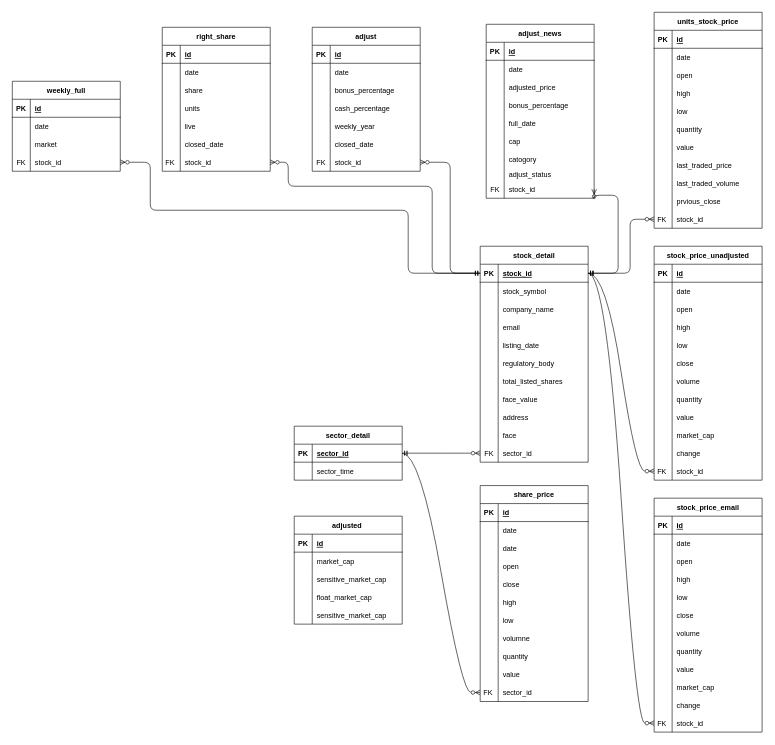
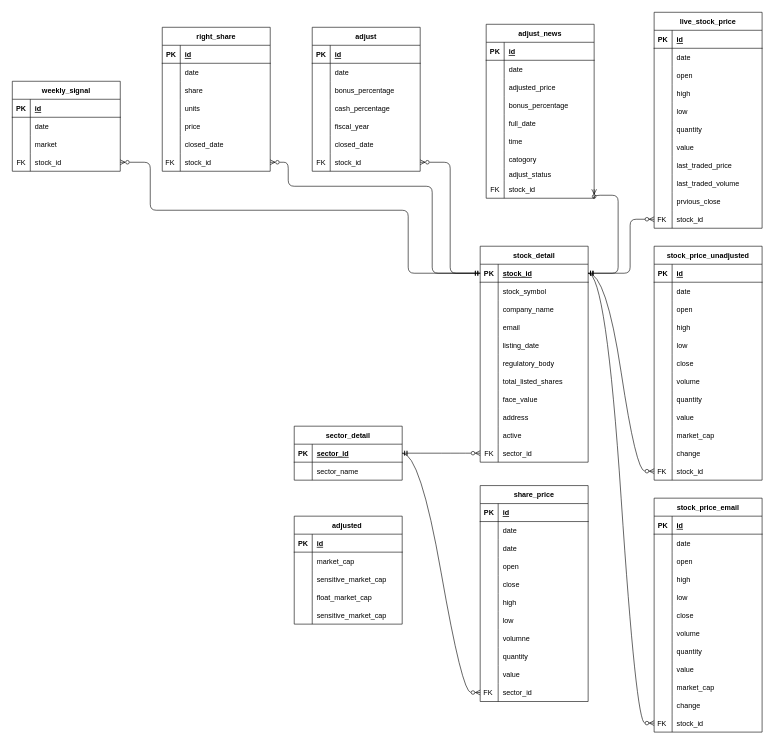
(708, 22) -> (708, 22)
(66, 91) -> (66, 91)
(191, 127) -> (194, 127)
(356, 127) -> (355, 127)
(515, 142) -> (516, 142)
(511, 436) -> (514, 436)
(338, 472) -> (339, 472)
